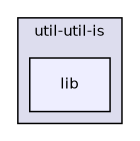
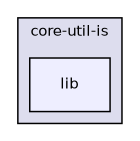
(70, 32) -> (70, 32)
